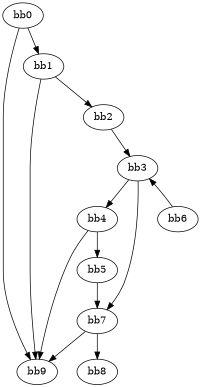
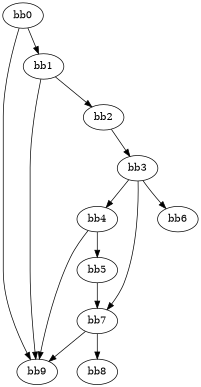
(164, 195) -> (152, 192)
